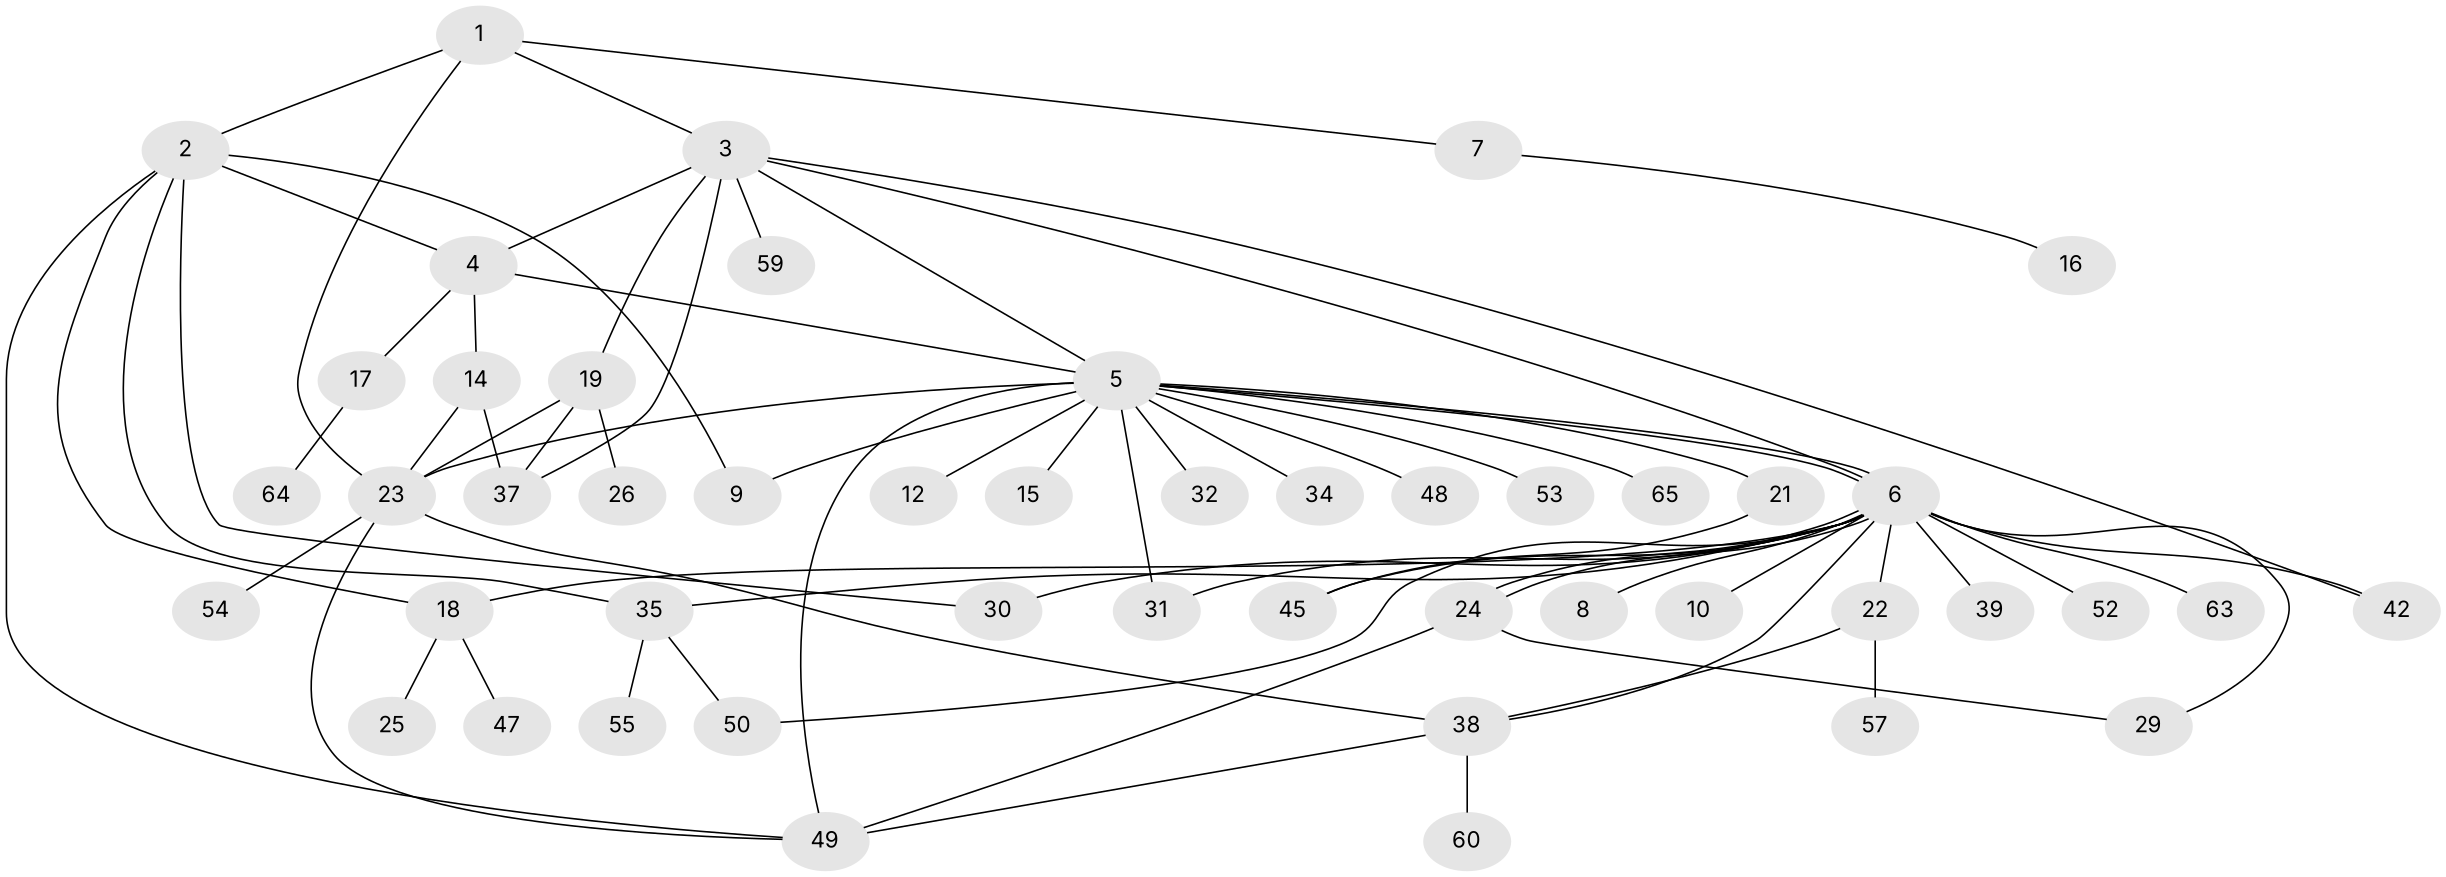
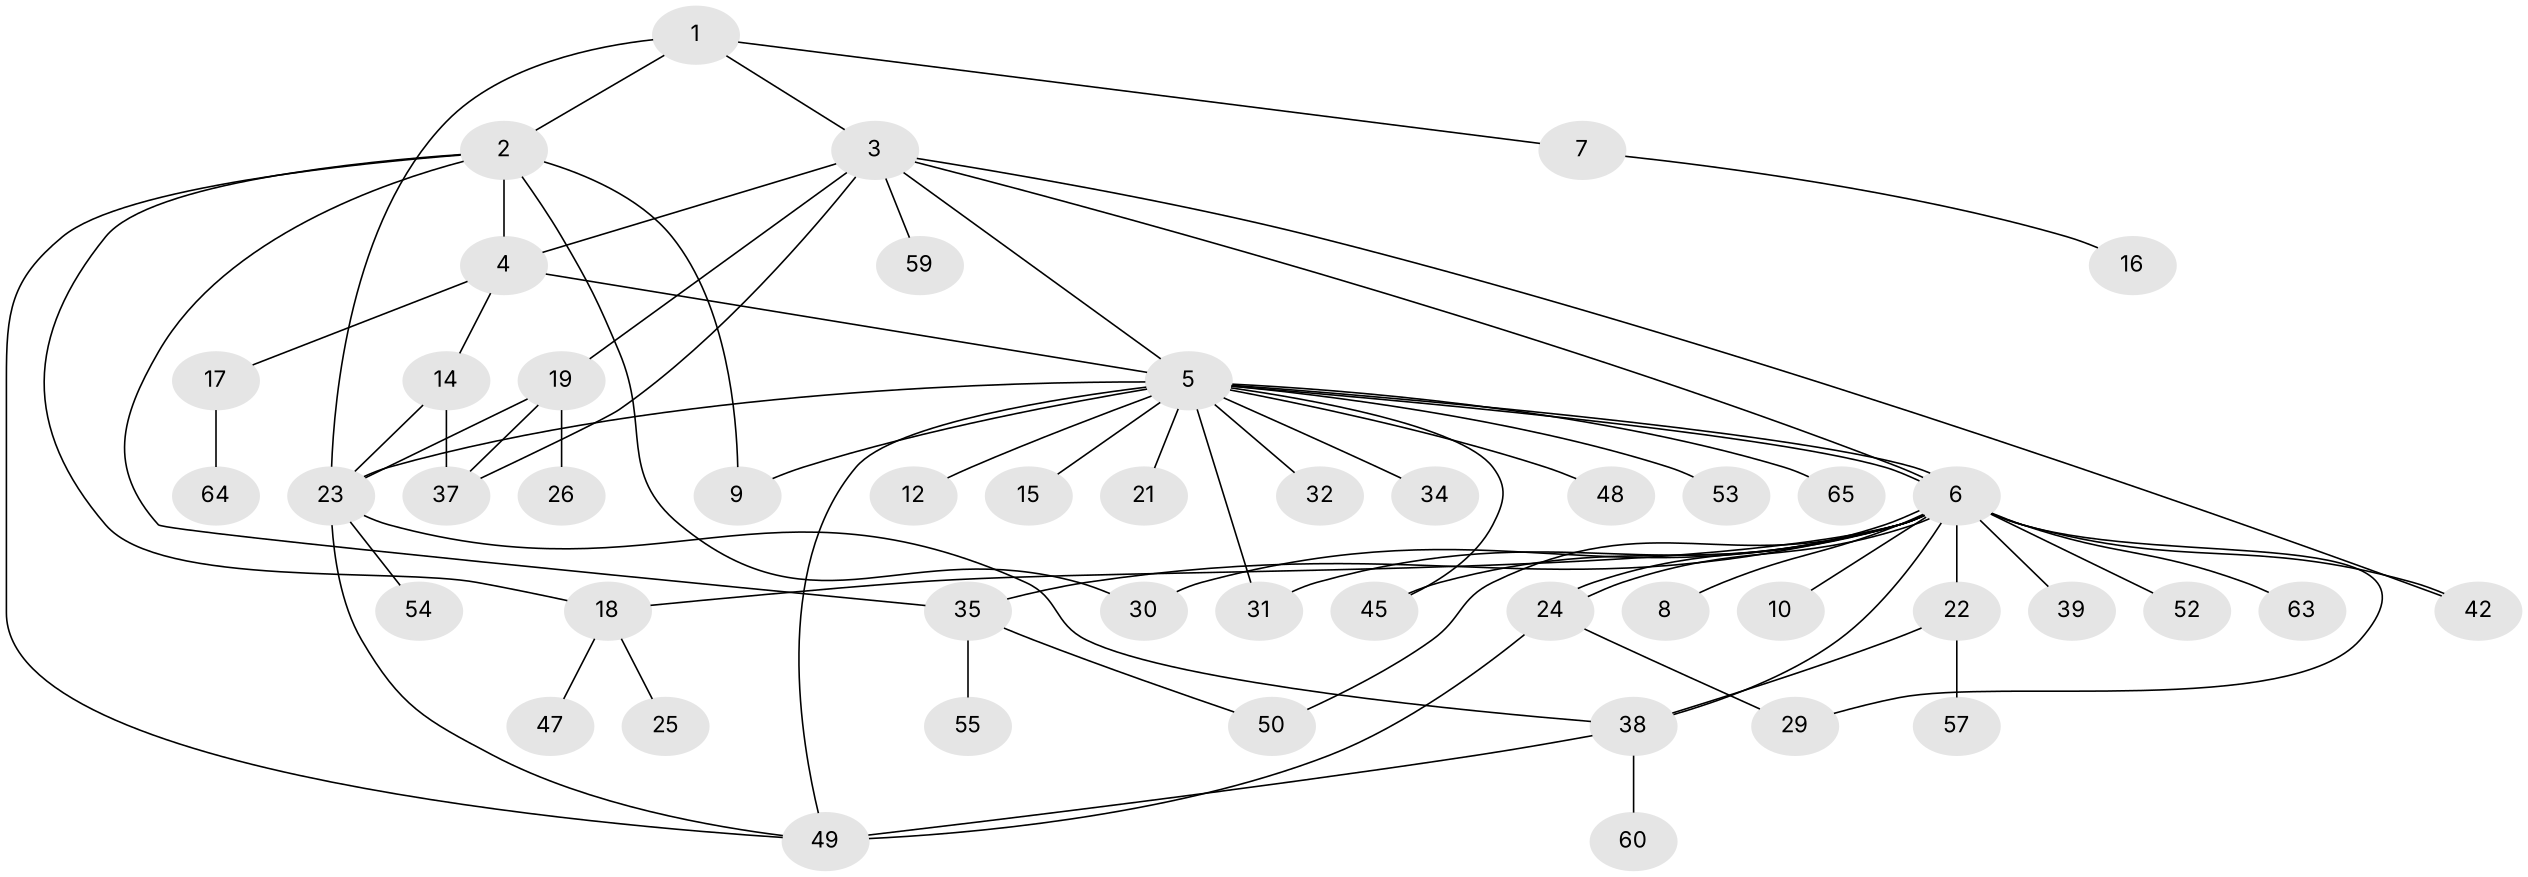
(1538, 555) -> (1487, 462)
